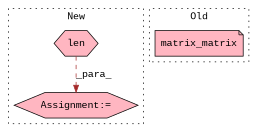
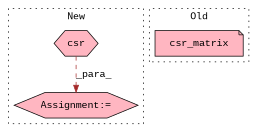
(76, 43) -> (76, 43)
(199, 43) -> (199, 43)
